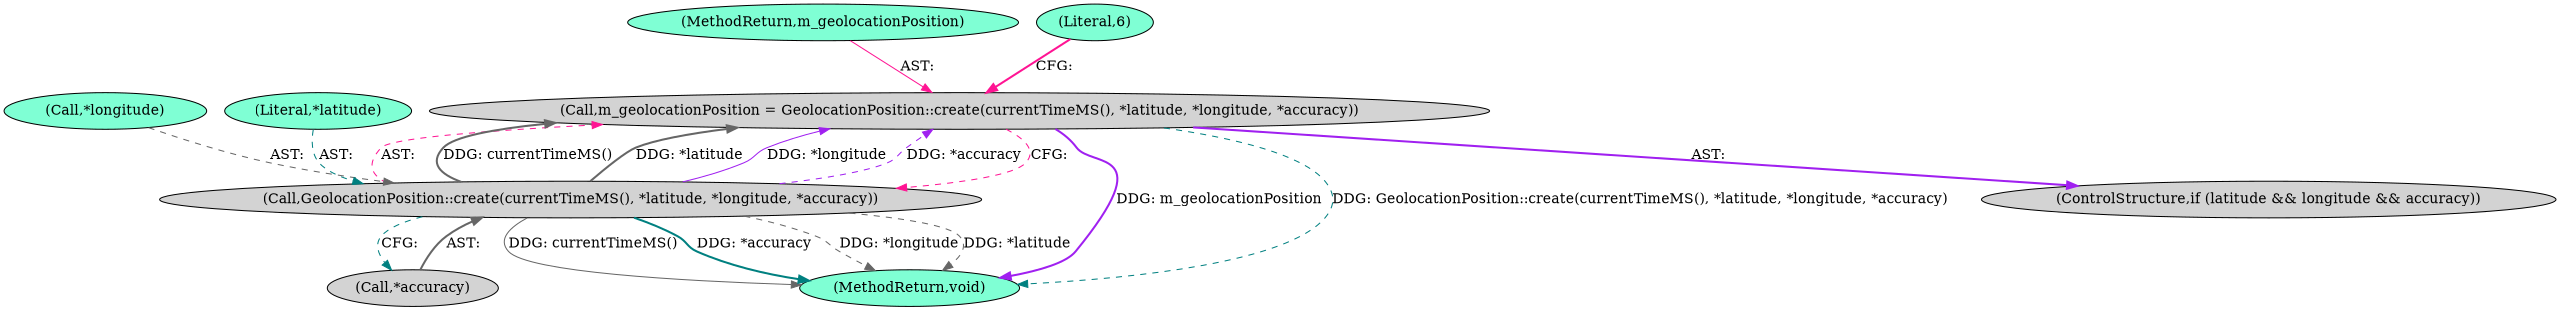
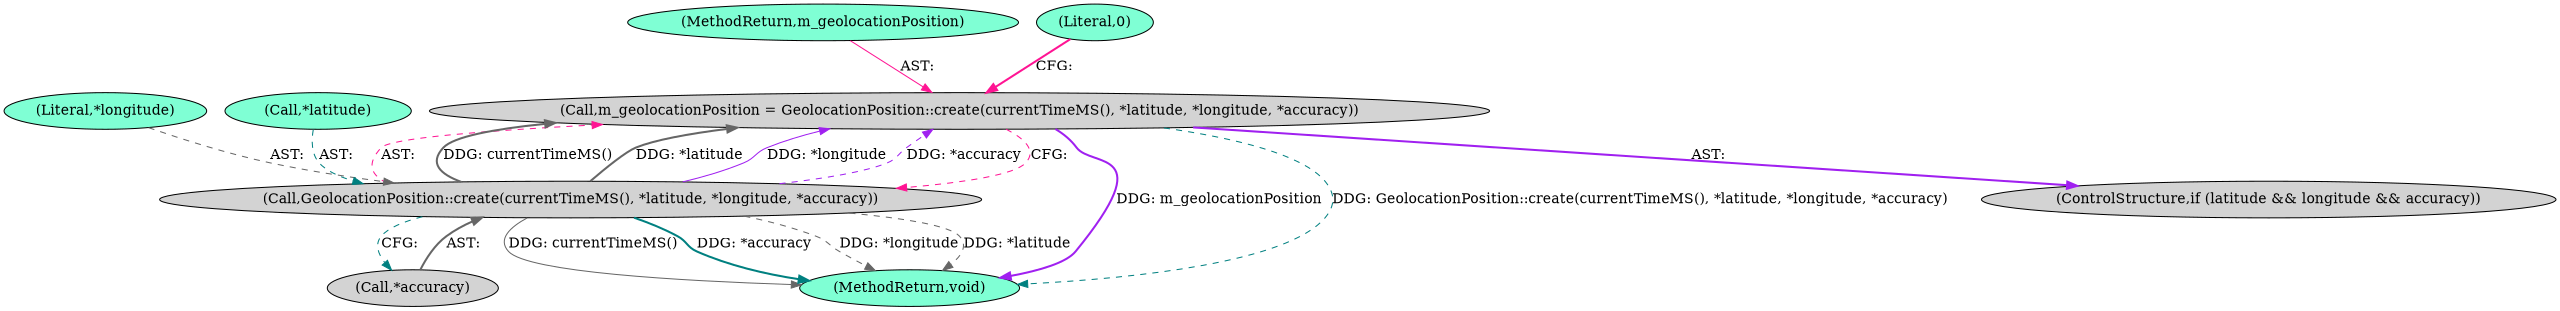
(1095, 22) -> (1095, 22)
(105, 111) -> (105, 111)
(318, 111) -> (318, 111)
